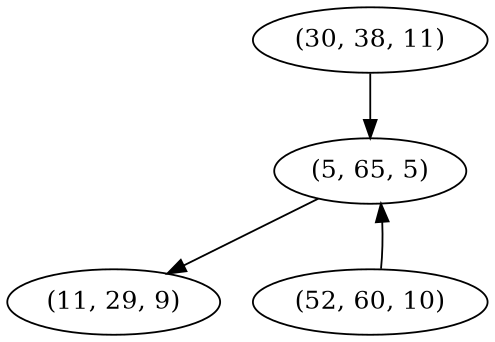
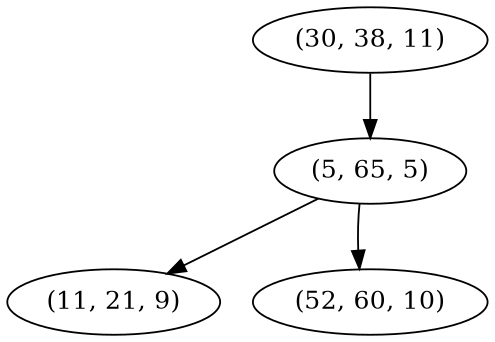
(382, 245) -> (358, 227)
(114, 302) -> (114, 302)
